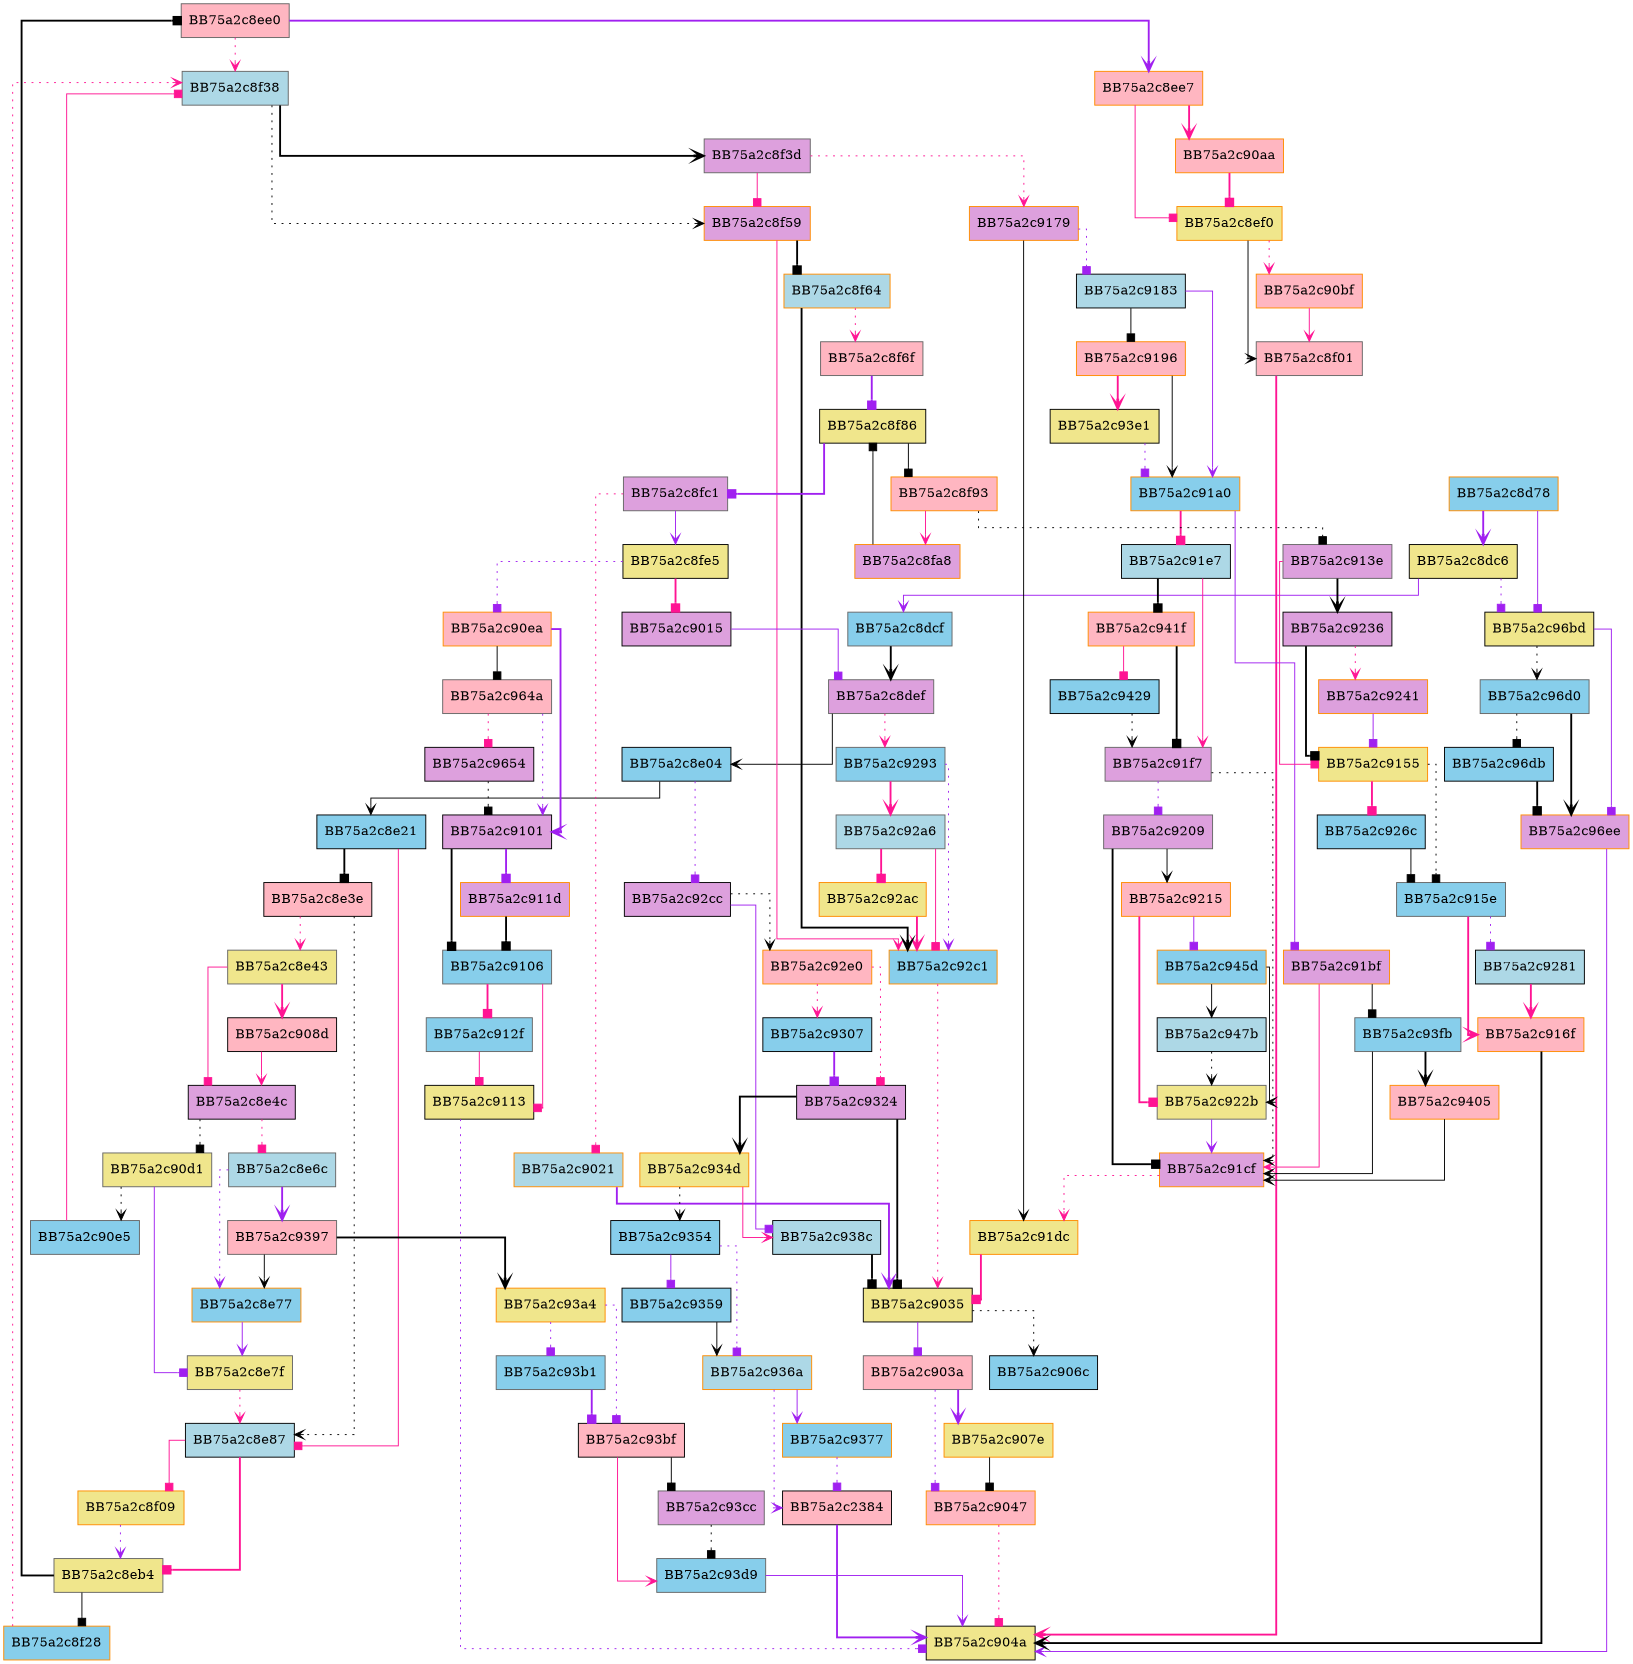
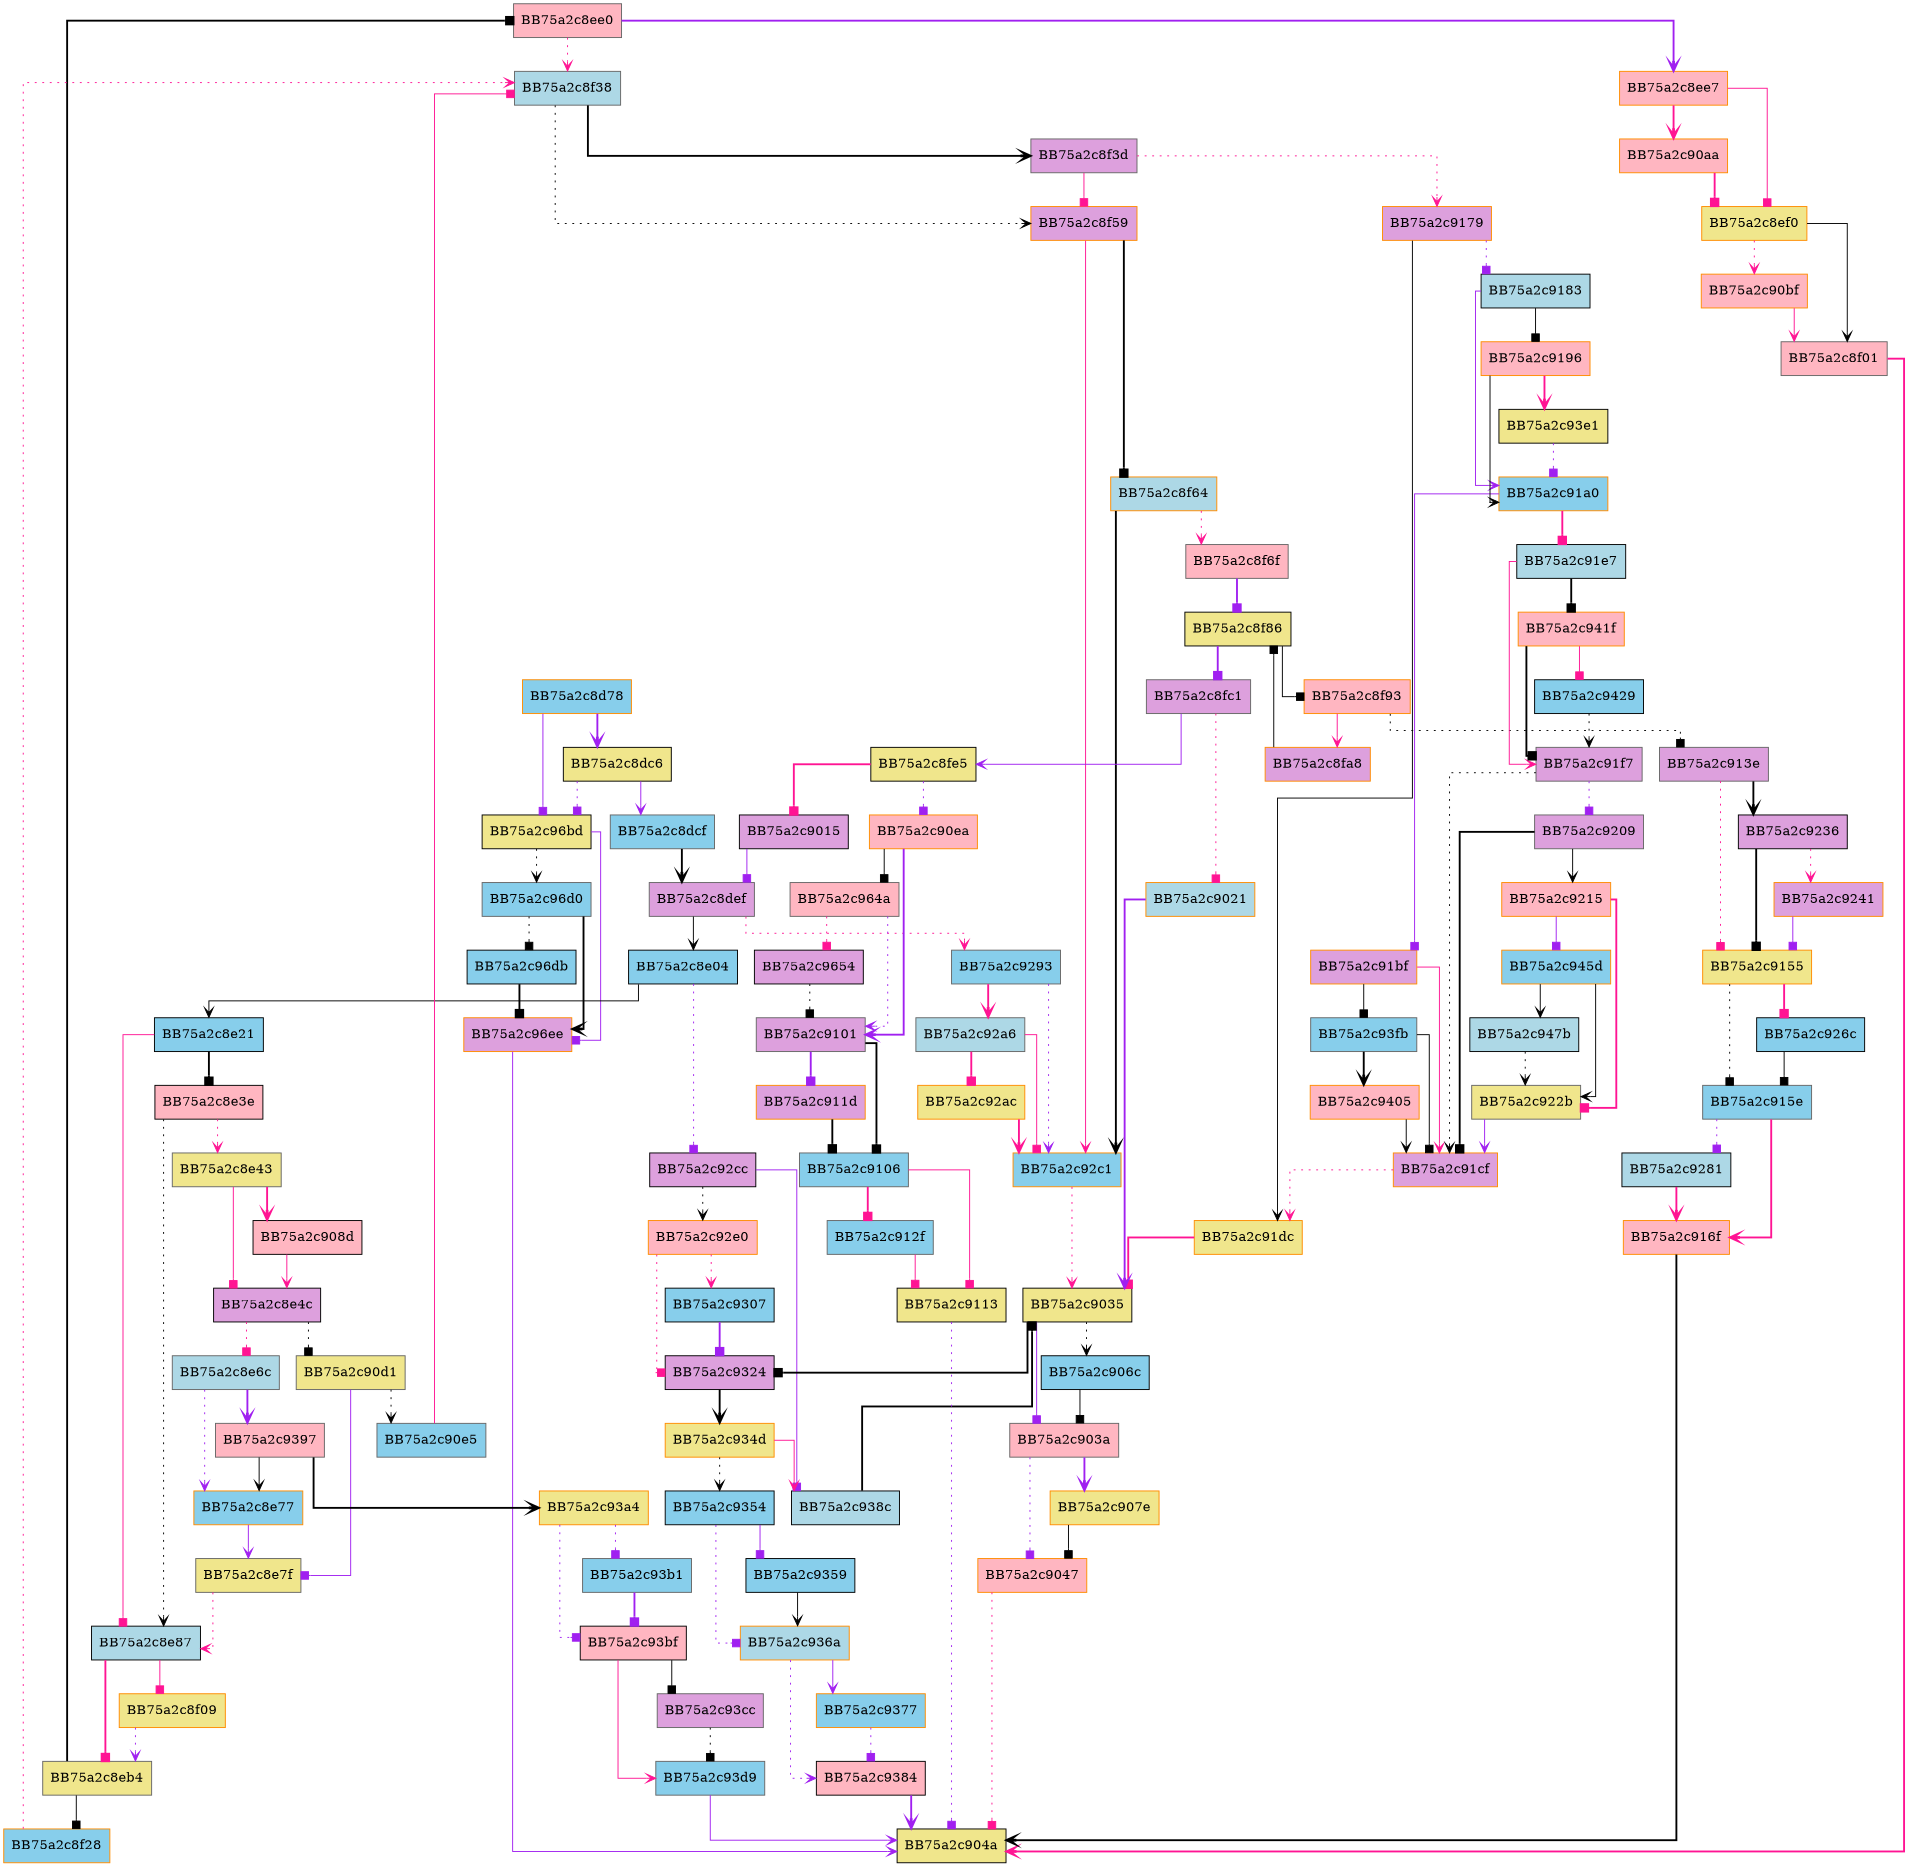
(1280, 676) -> (1721, 861)
(497, 832) -> (811, 1035)
(1372, 1162) -> (1429, 1083)
(897, 1199) -> (931, 1373)
none -> (1080, 1402)
(837, 1508) -> (871, 1778)
